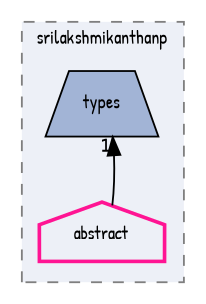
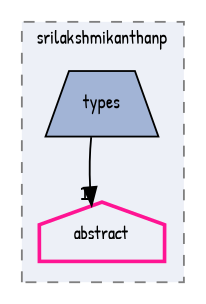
(114, 180) -> (90, 162)
